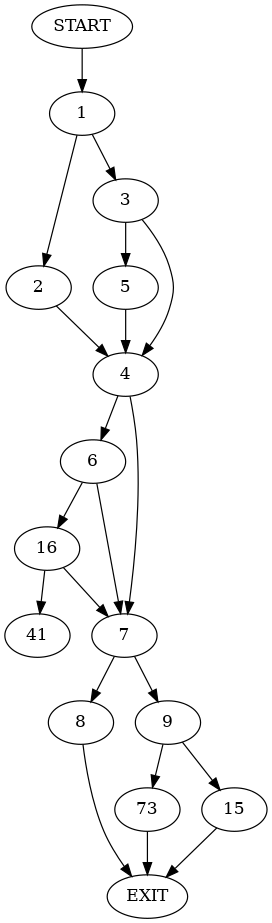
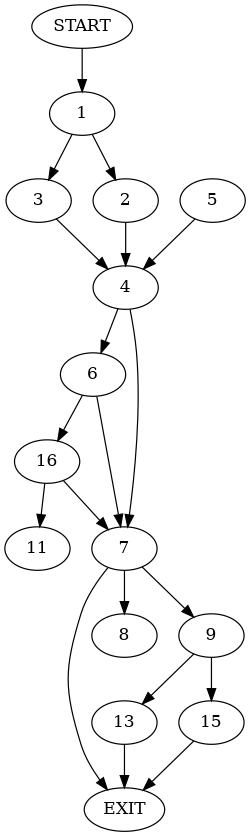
(126, 238) -> none
(37, 636) -> (37, 549)
(96, 808) -> (69, 673)
(147, 810) -> (124, 723)
